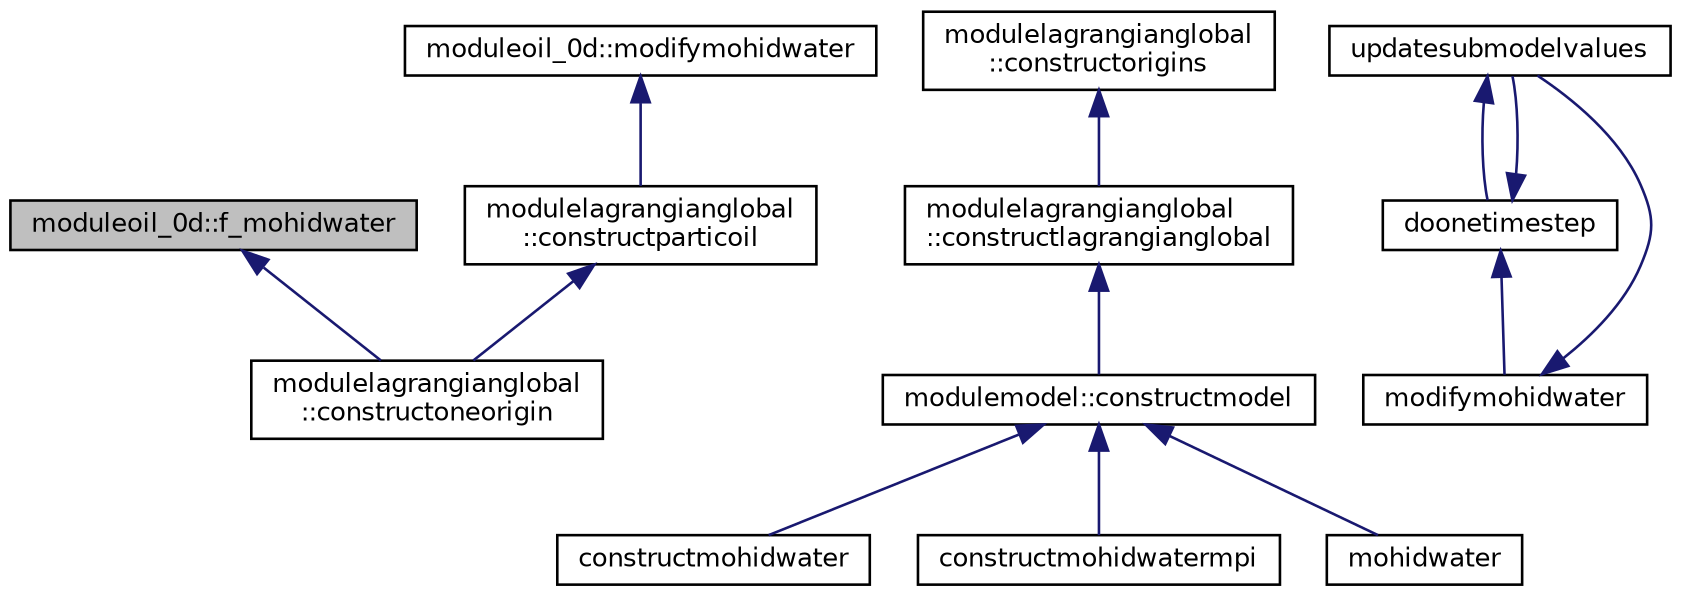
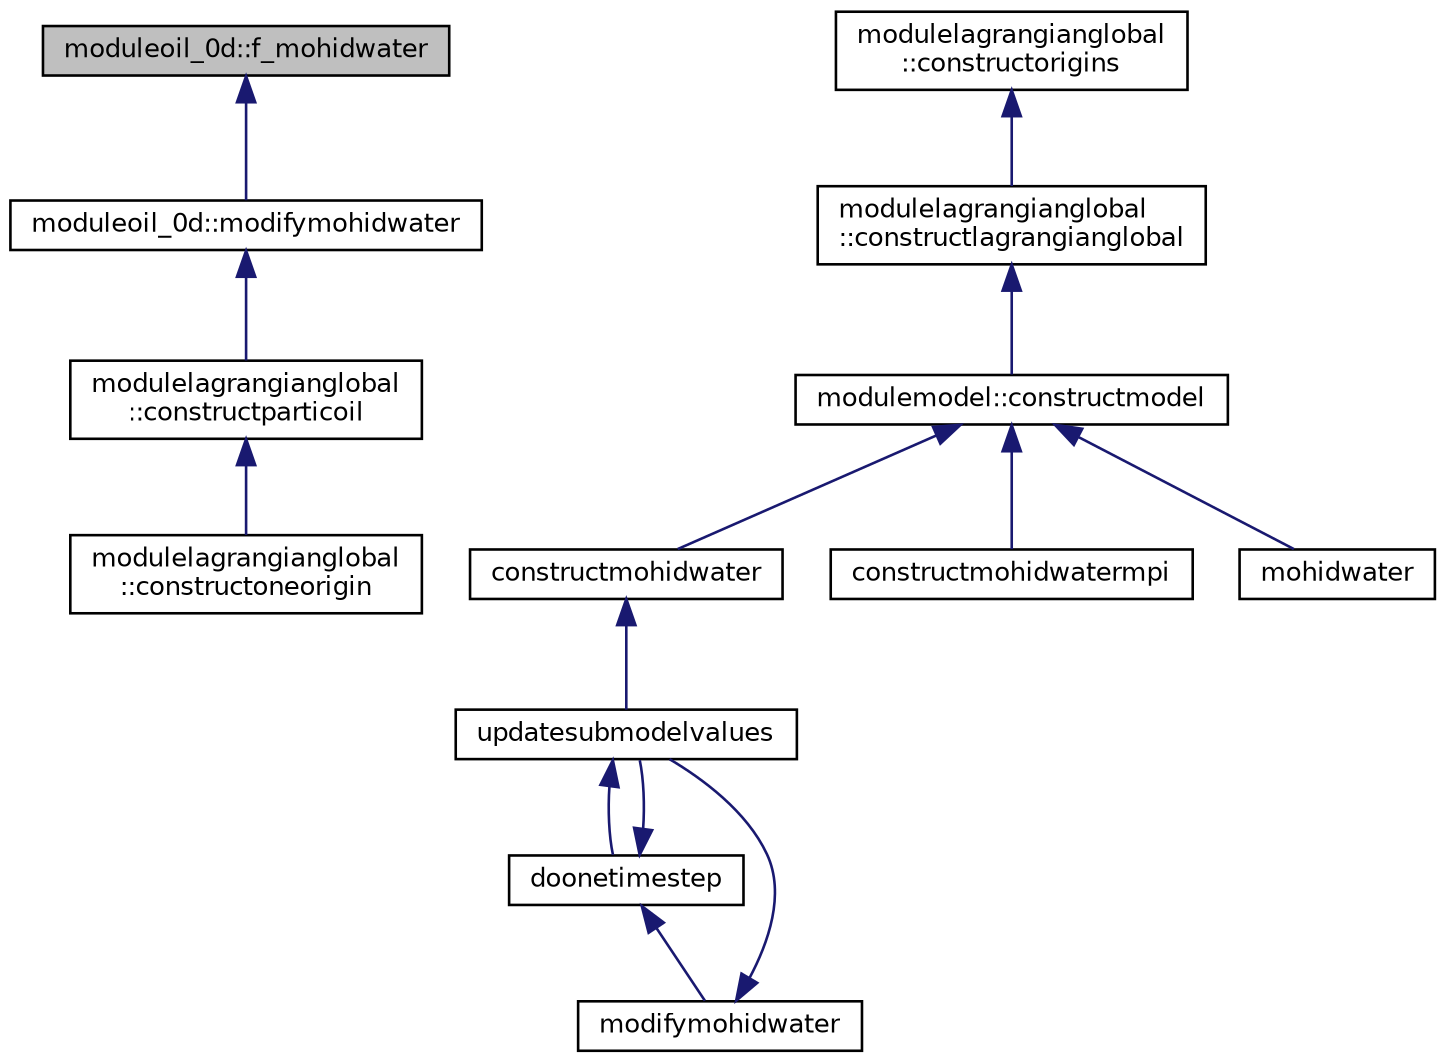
(322, 314) -> (246, 151)
none -> (626, 668)
